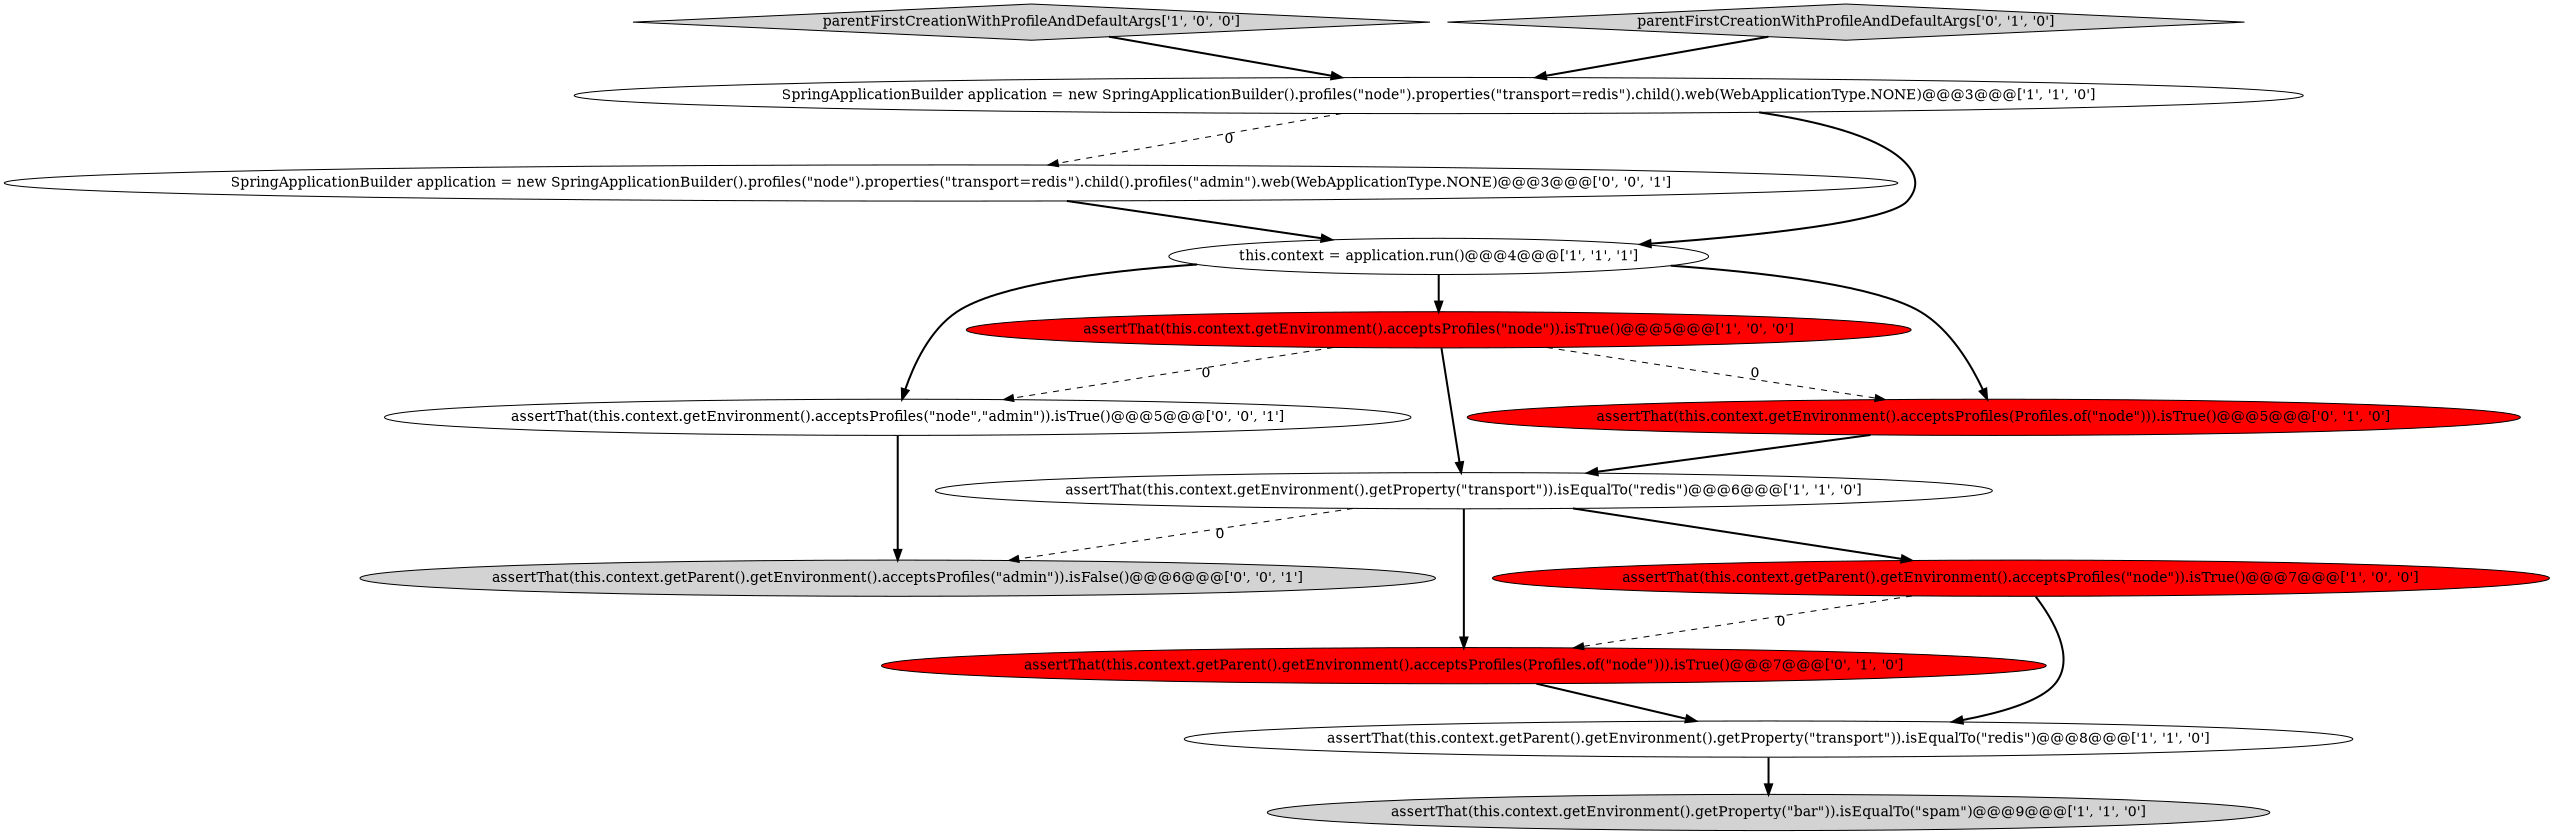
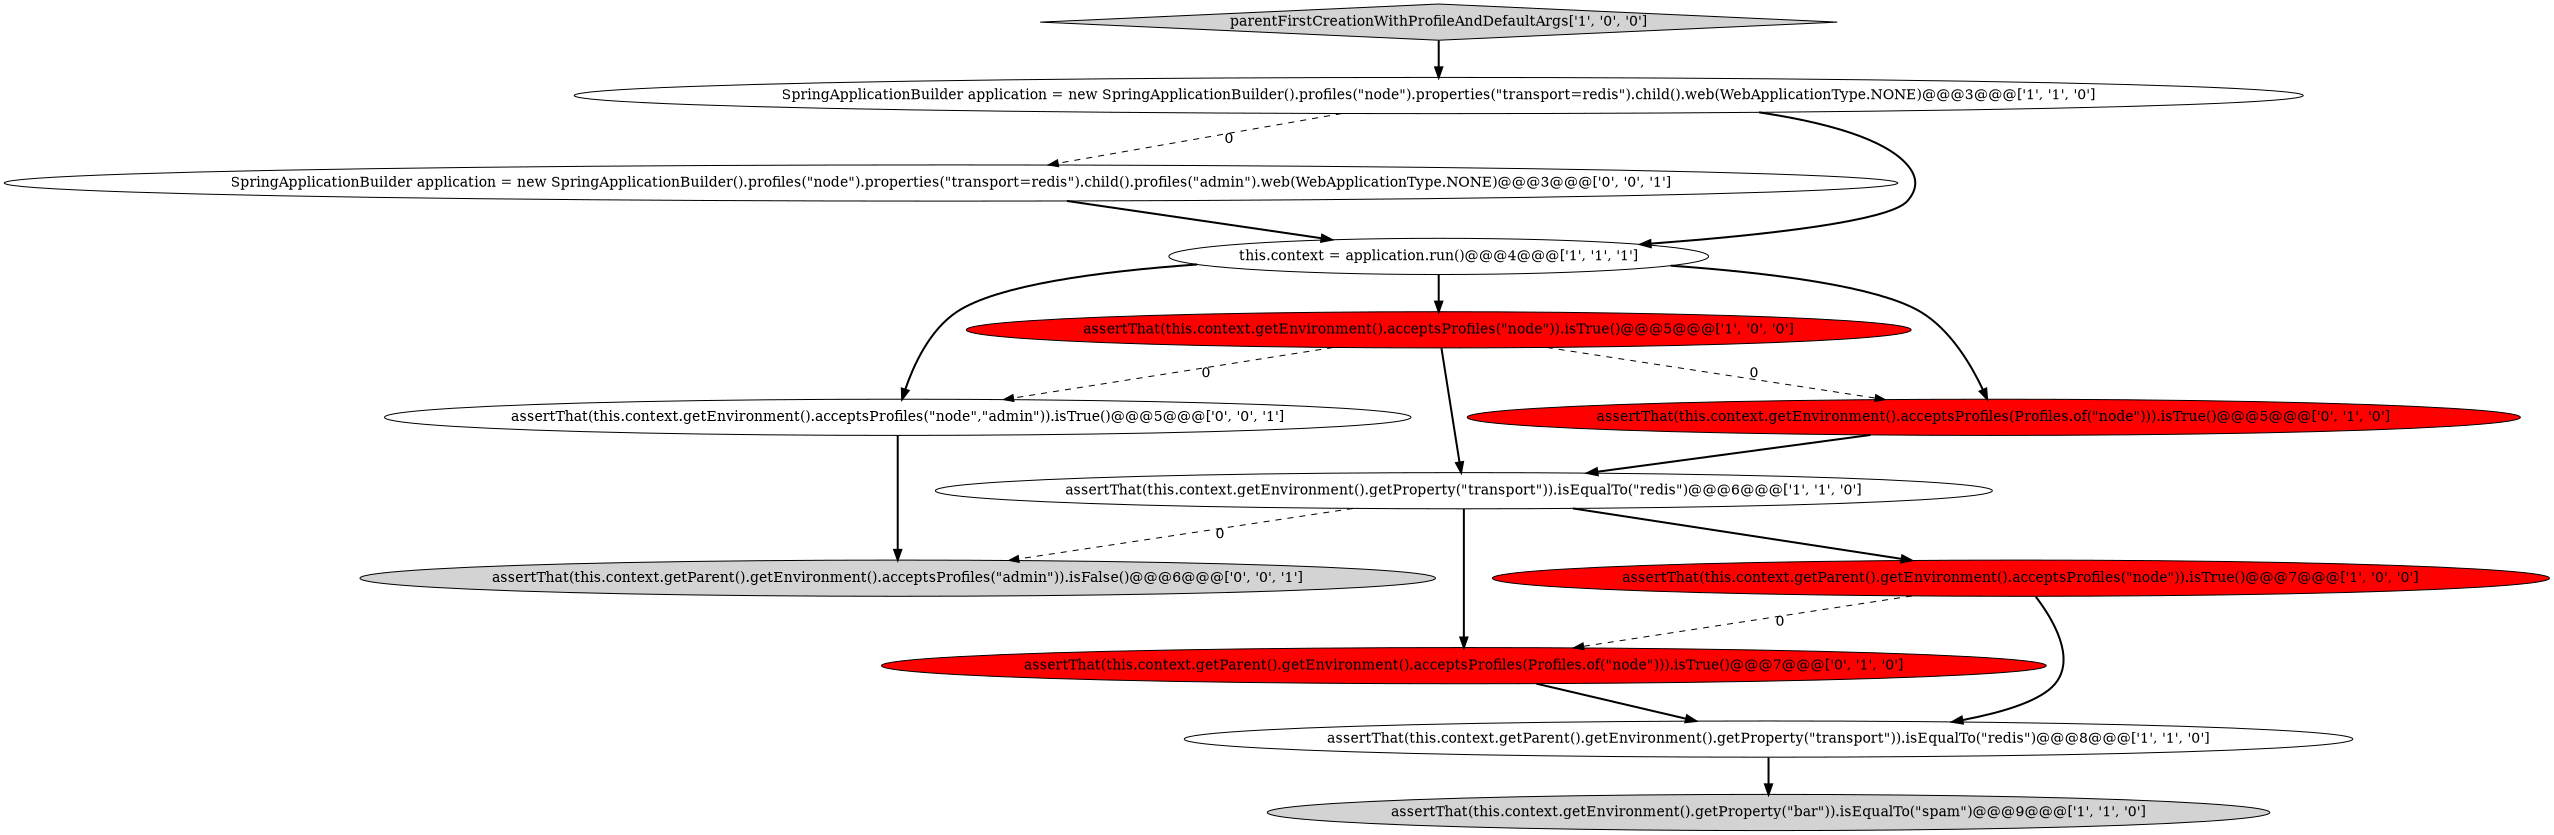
(1846, 22) -> none
